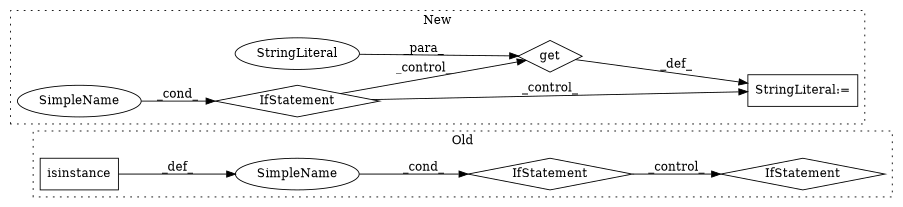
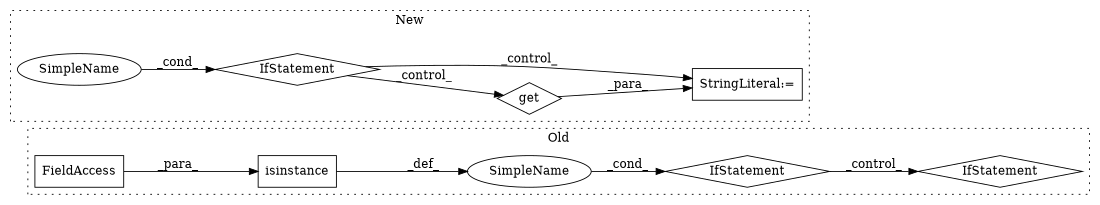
(297, 54) -> none
(676, 65) -> (628, 85)
none -> (79, 171)
